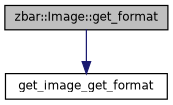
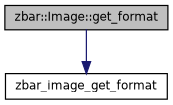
(86, 86) -> (86, 86)
